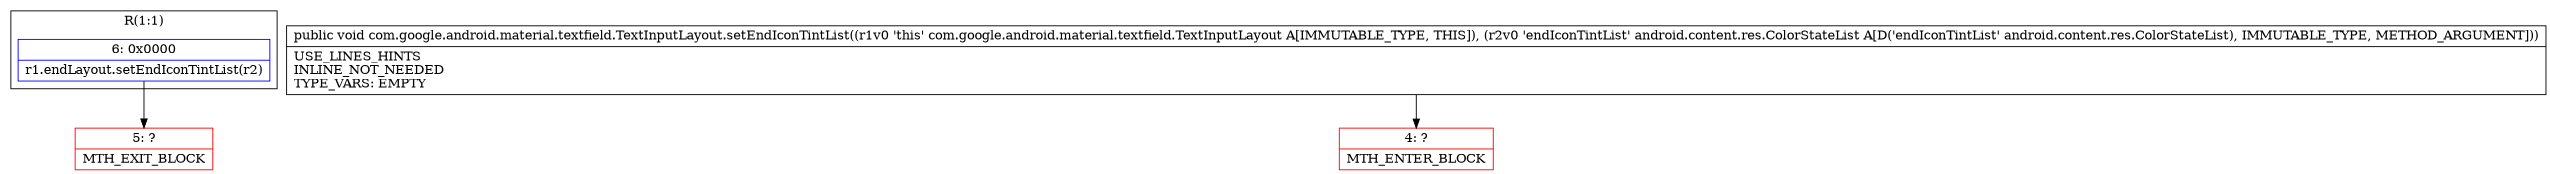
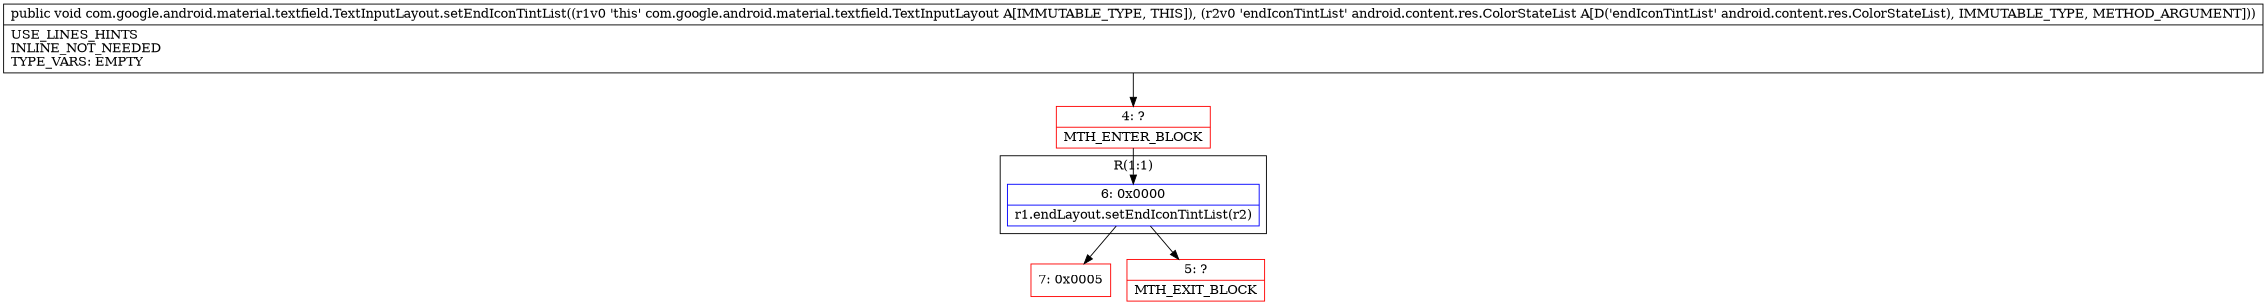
none -> (1133, 161)
none -> (1071, 280)
